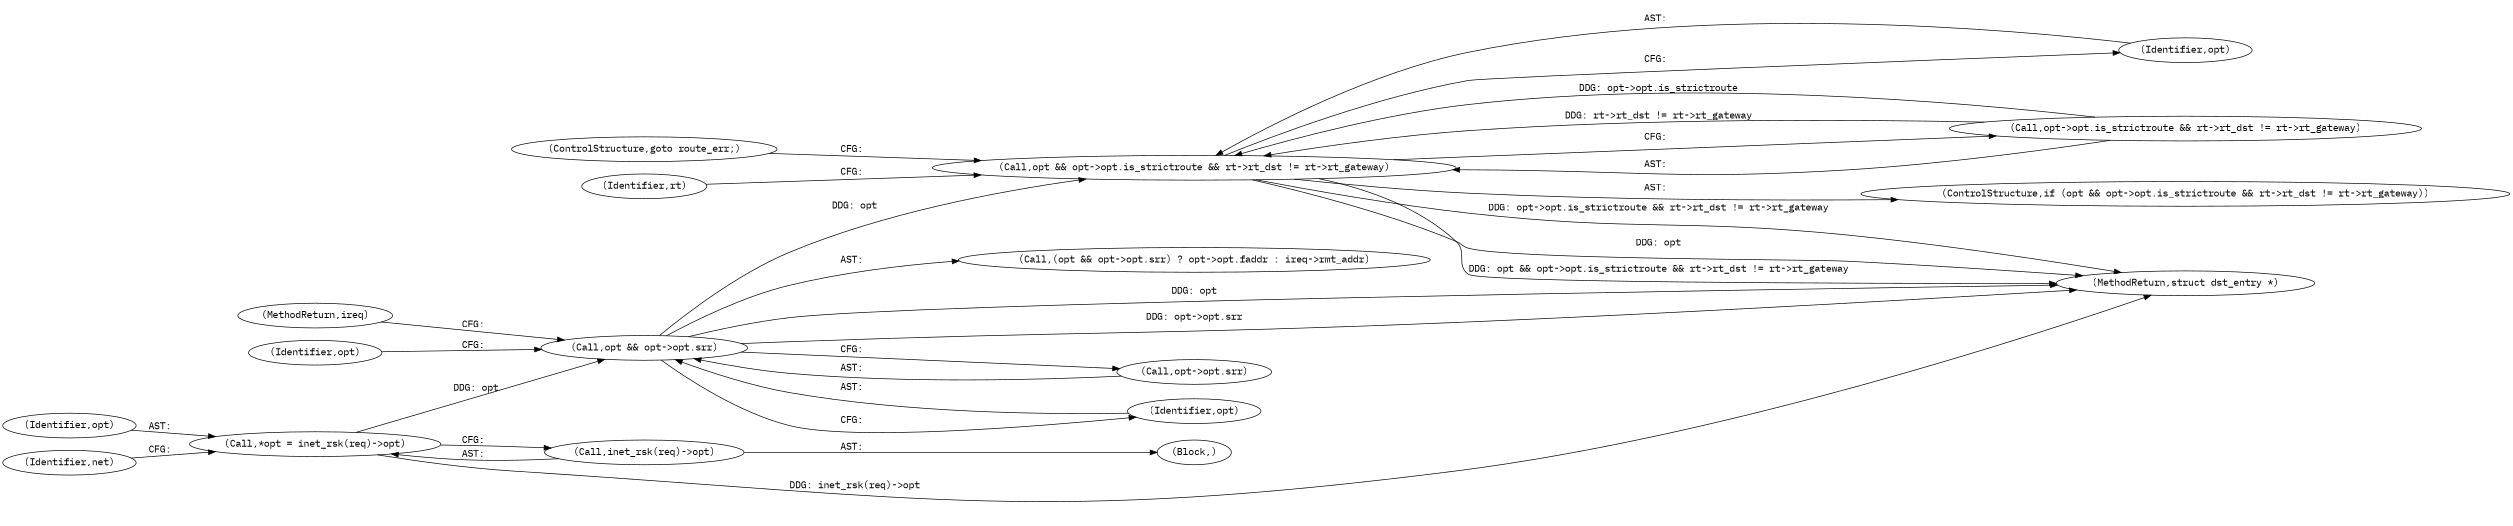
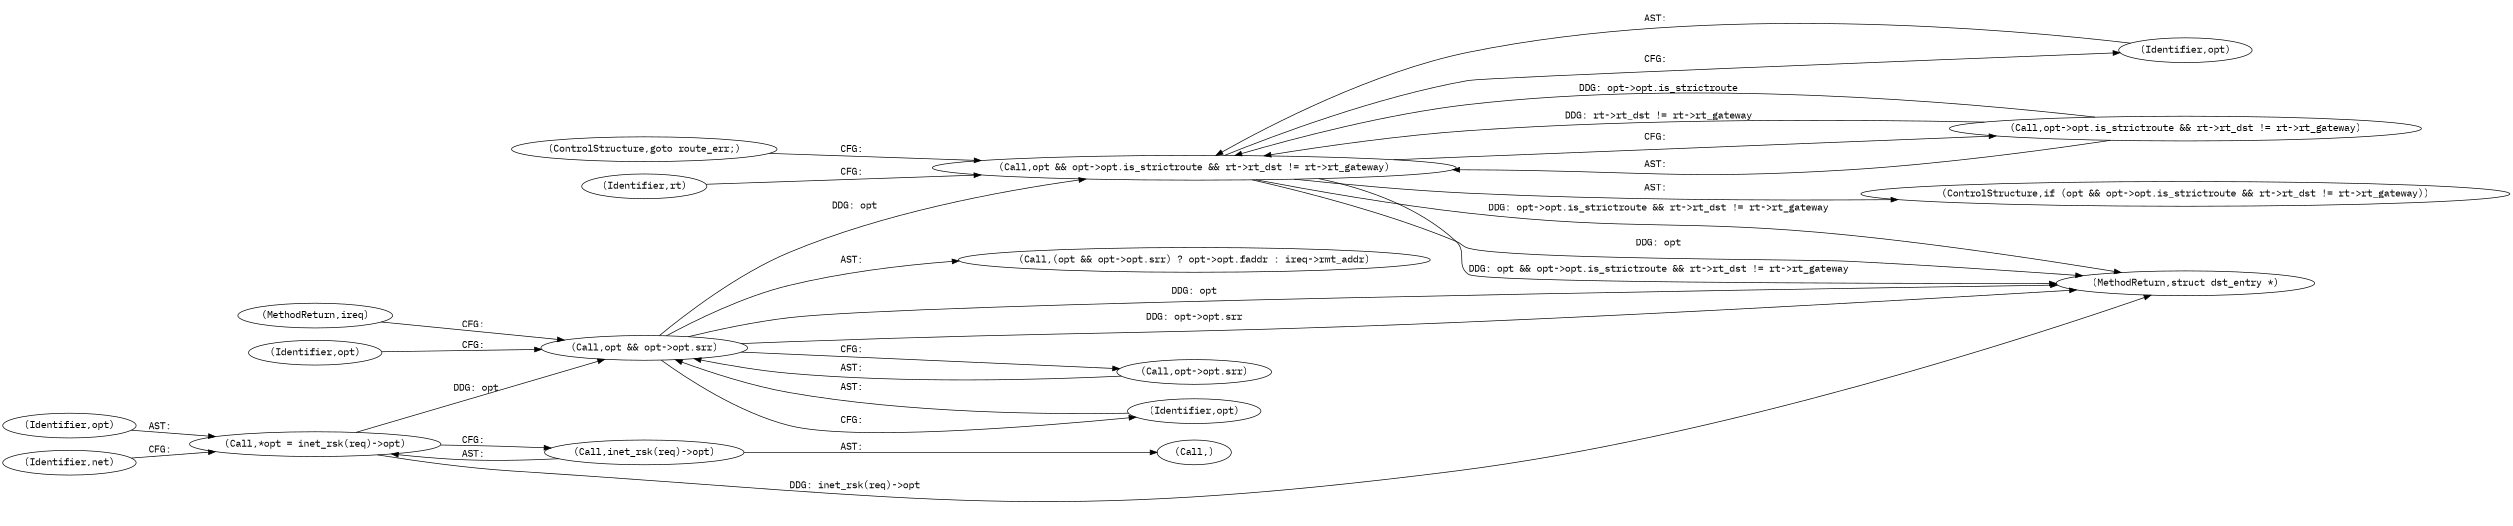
(1194, 452) -> (1194, 452)
